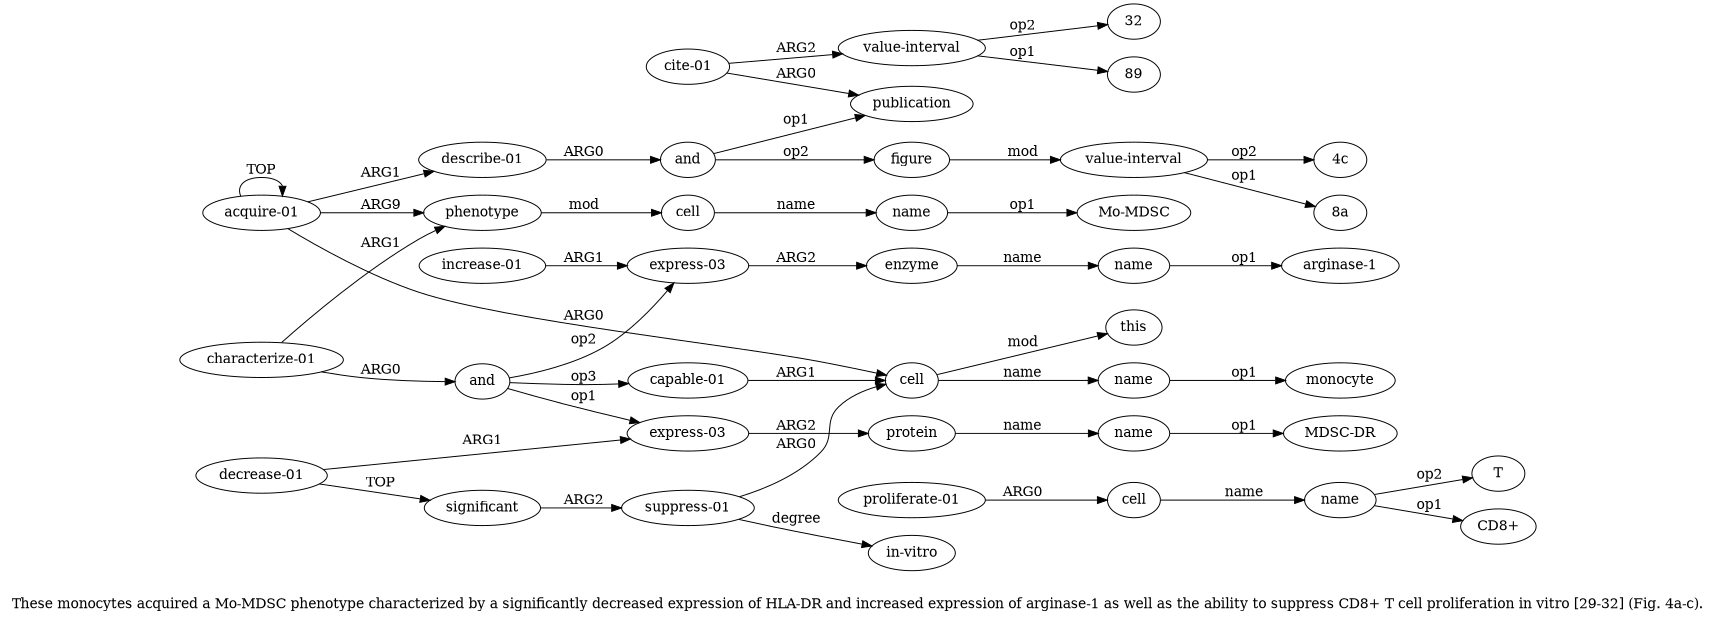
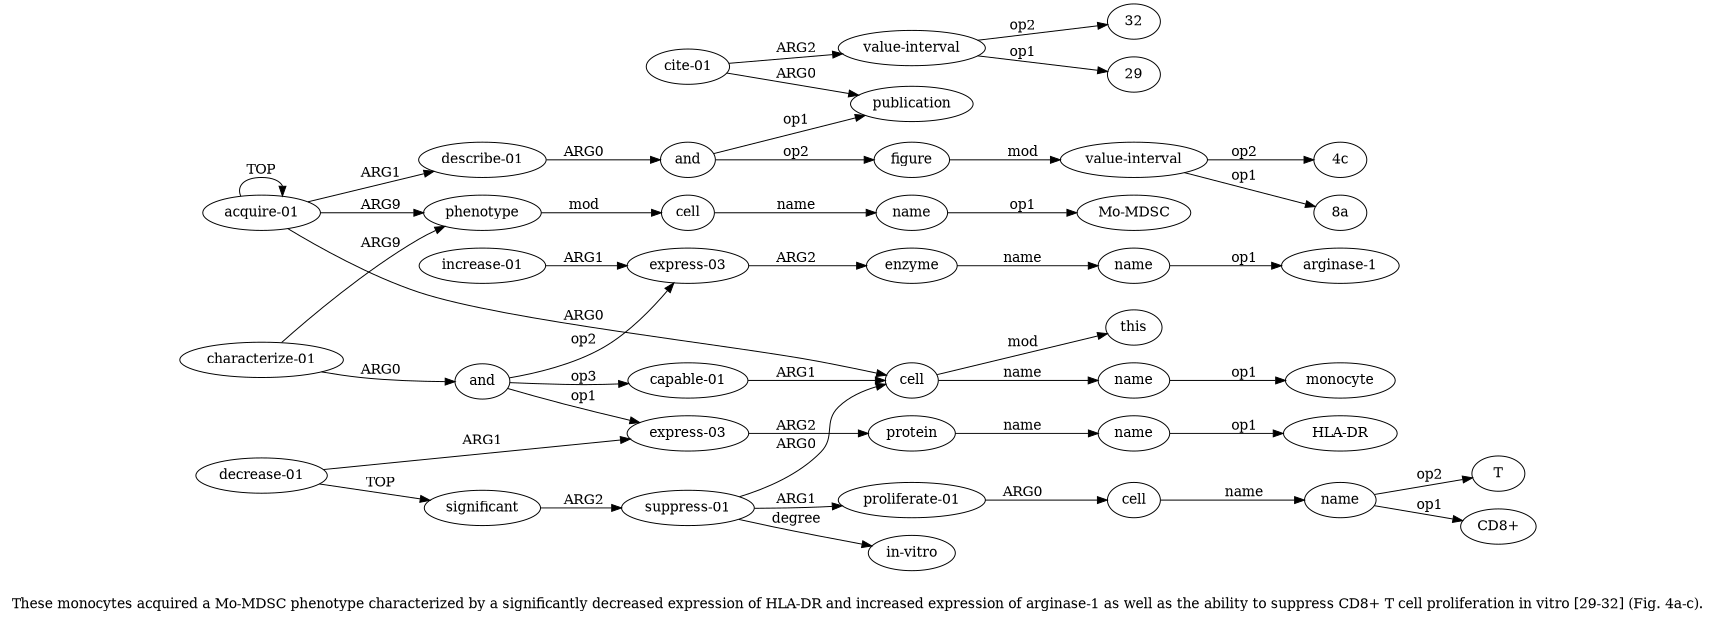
(1134, 75) -> (1134, 75)
(381, 244) -> (381, 244)
(1340, 433) -> (1340, 433)
none -> (793, 508)
